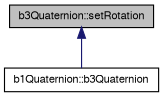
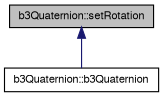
(82, 80) -> (82, 80)
